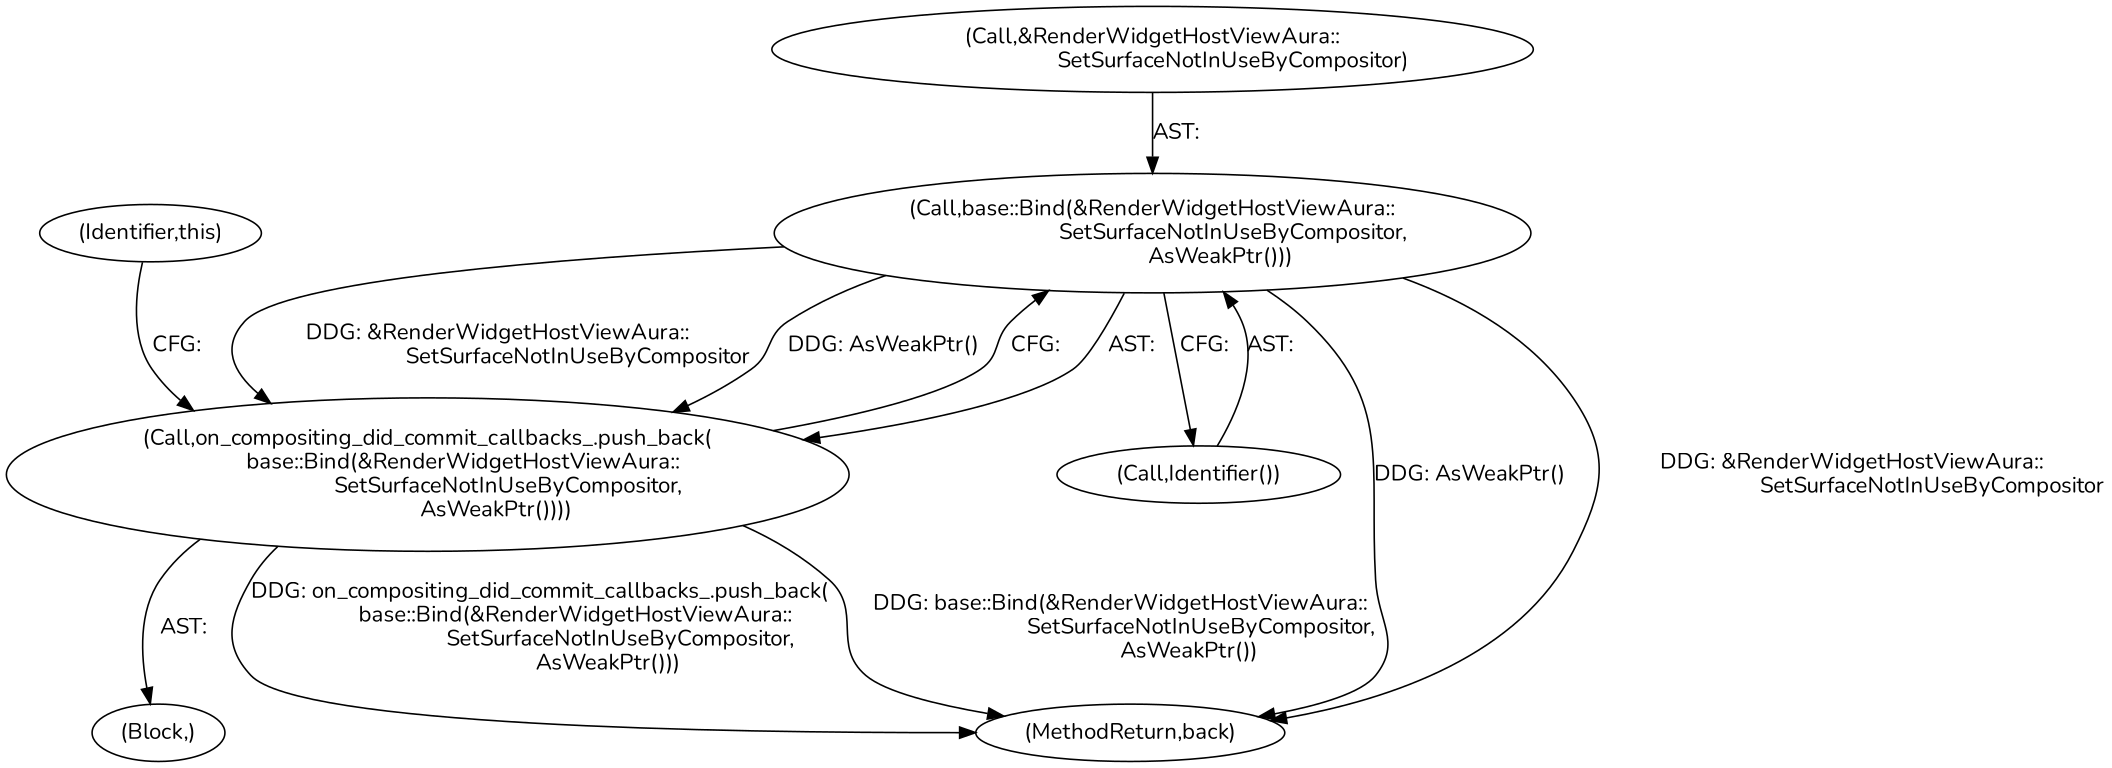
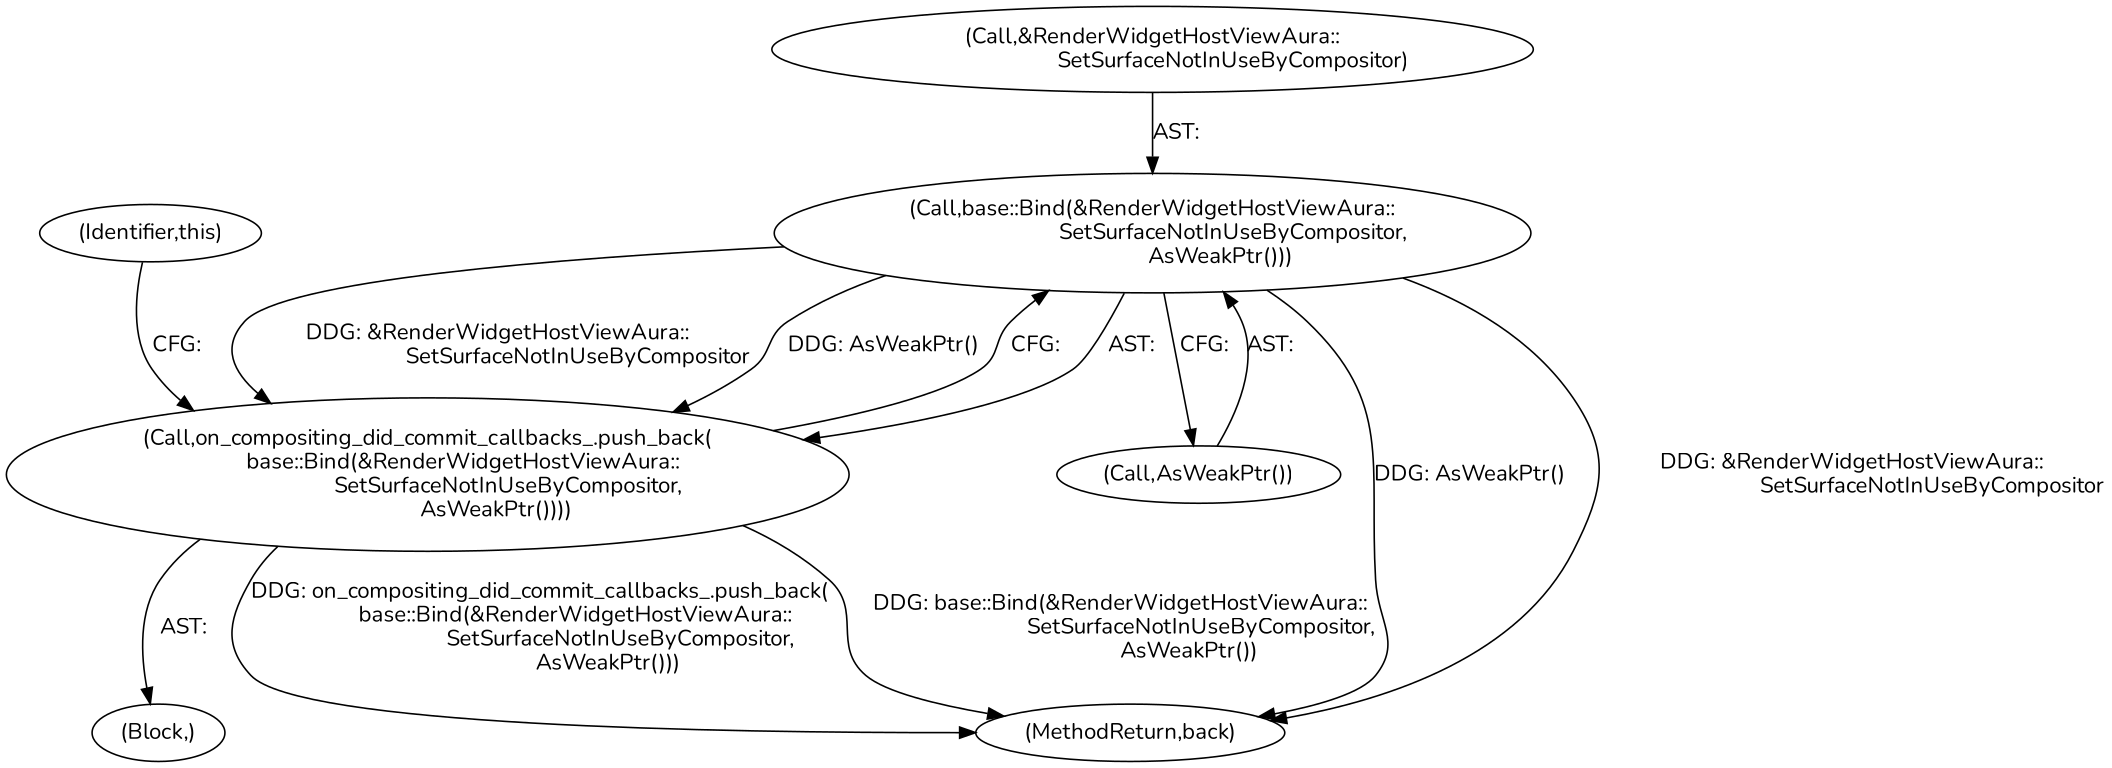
(1199, 475) -> (1199, 475)
